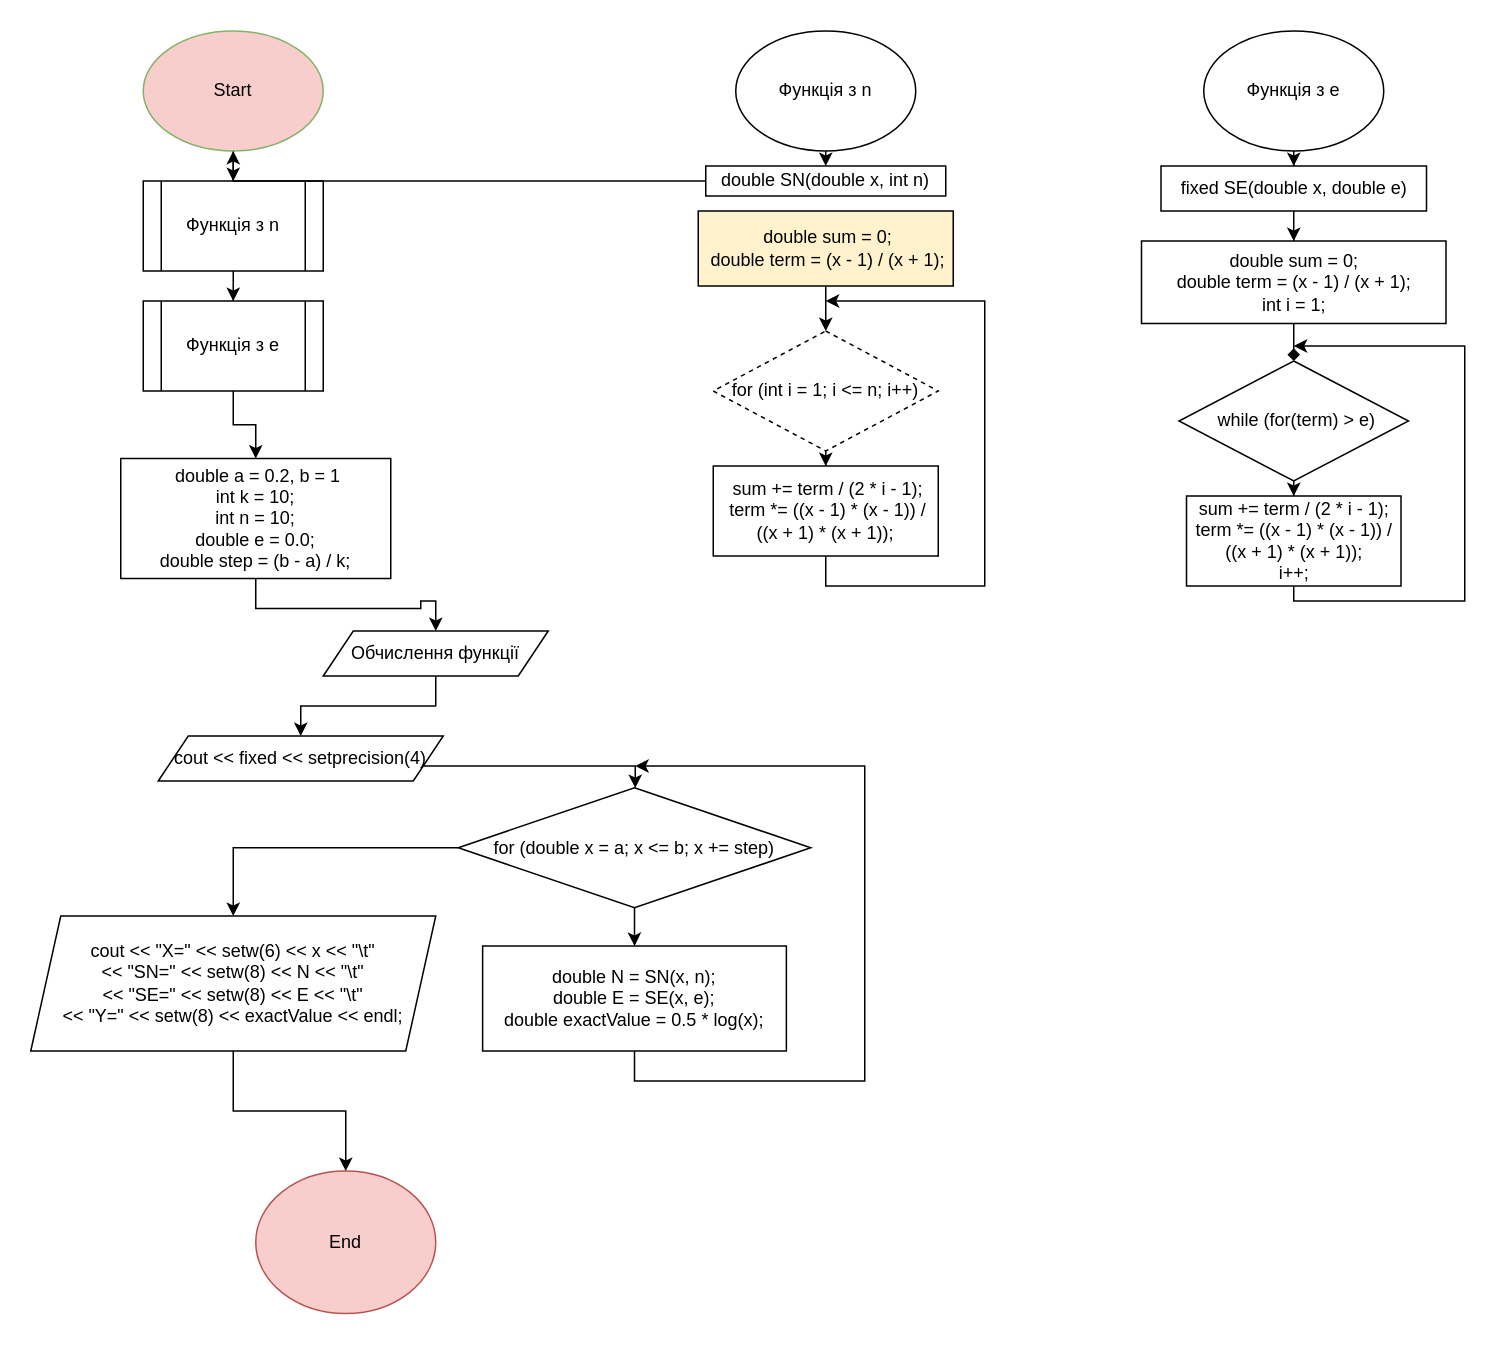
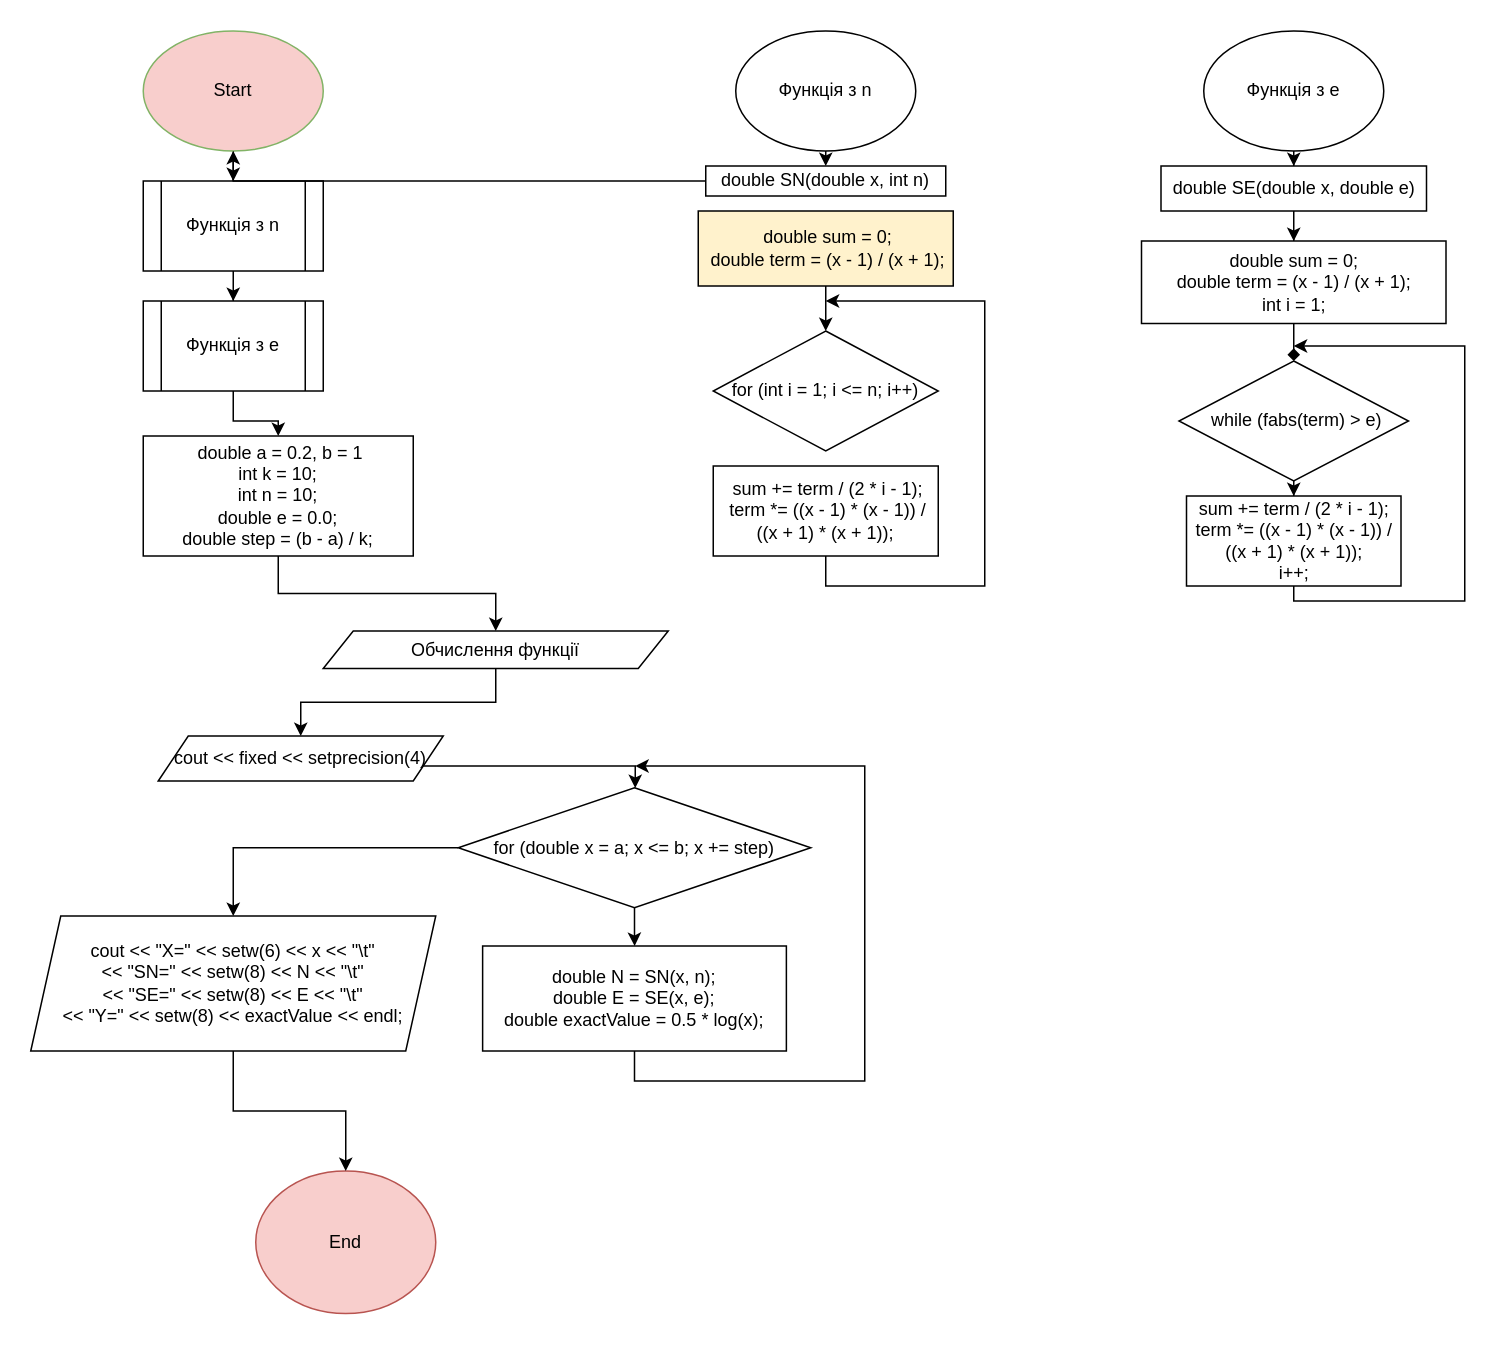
(1295, 188) -> (1295, 188)
(826, 391) -> (826, 391)
(1295, 421) -> (1295, 421)
(826, 457) -> none
(256, 518) -> (278, 496)
(436, 653) -> (496, 650)
